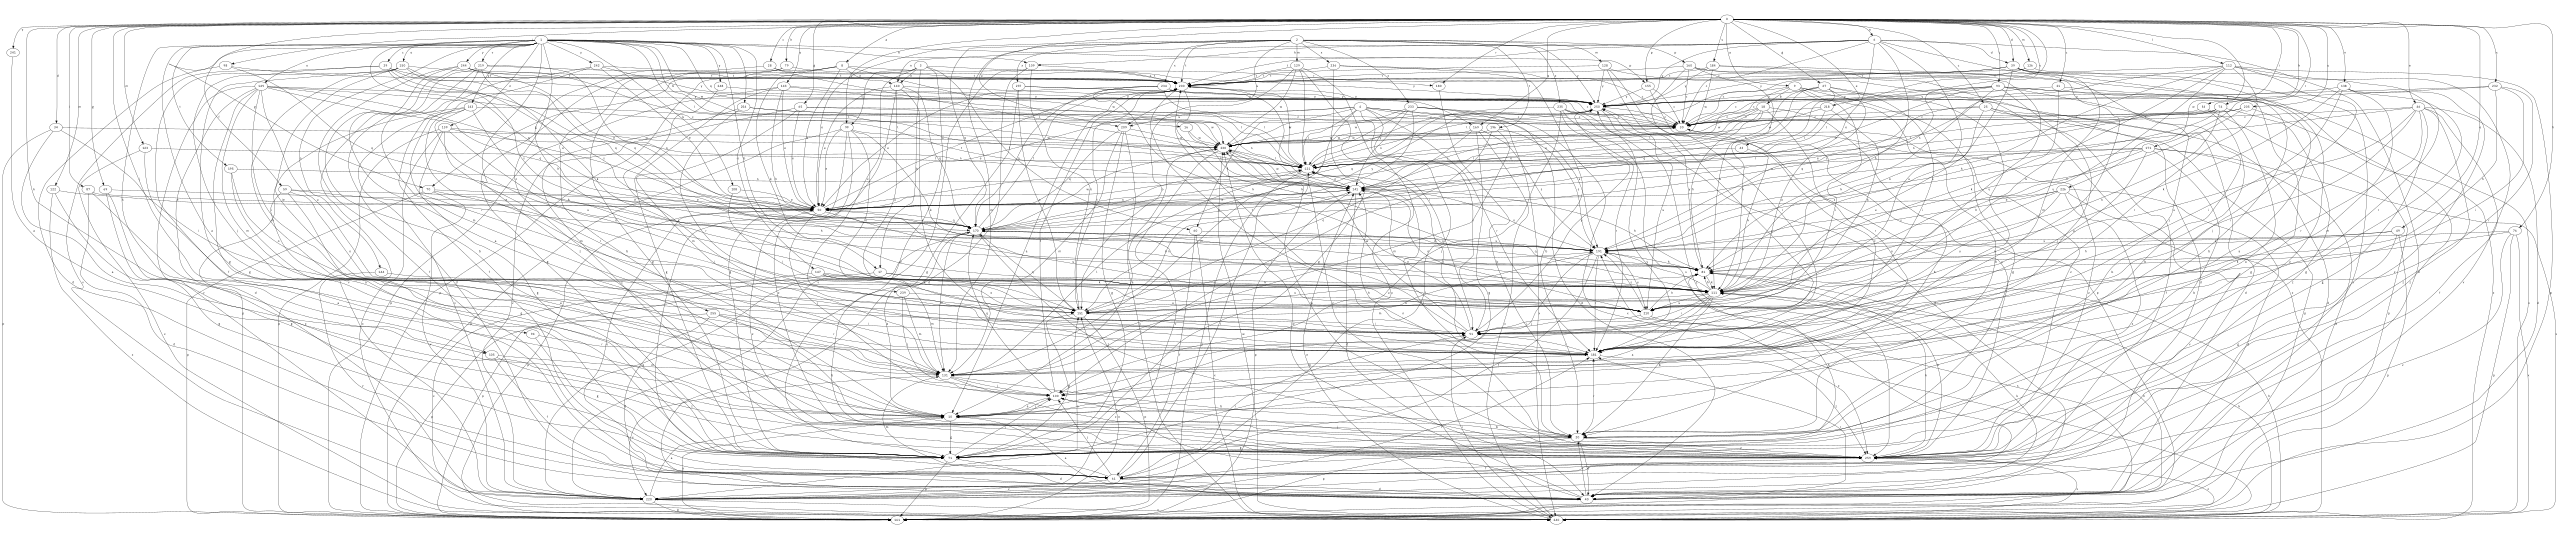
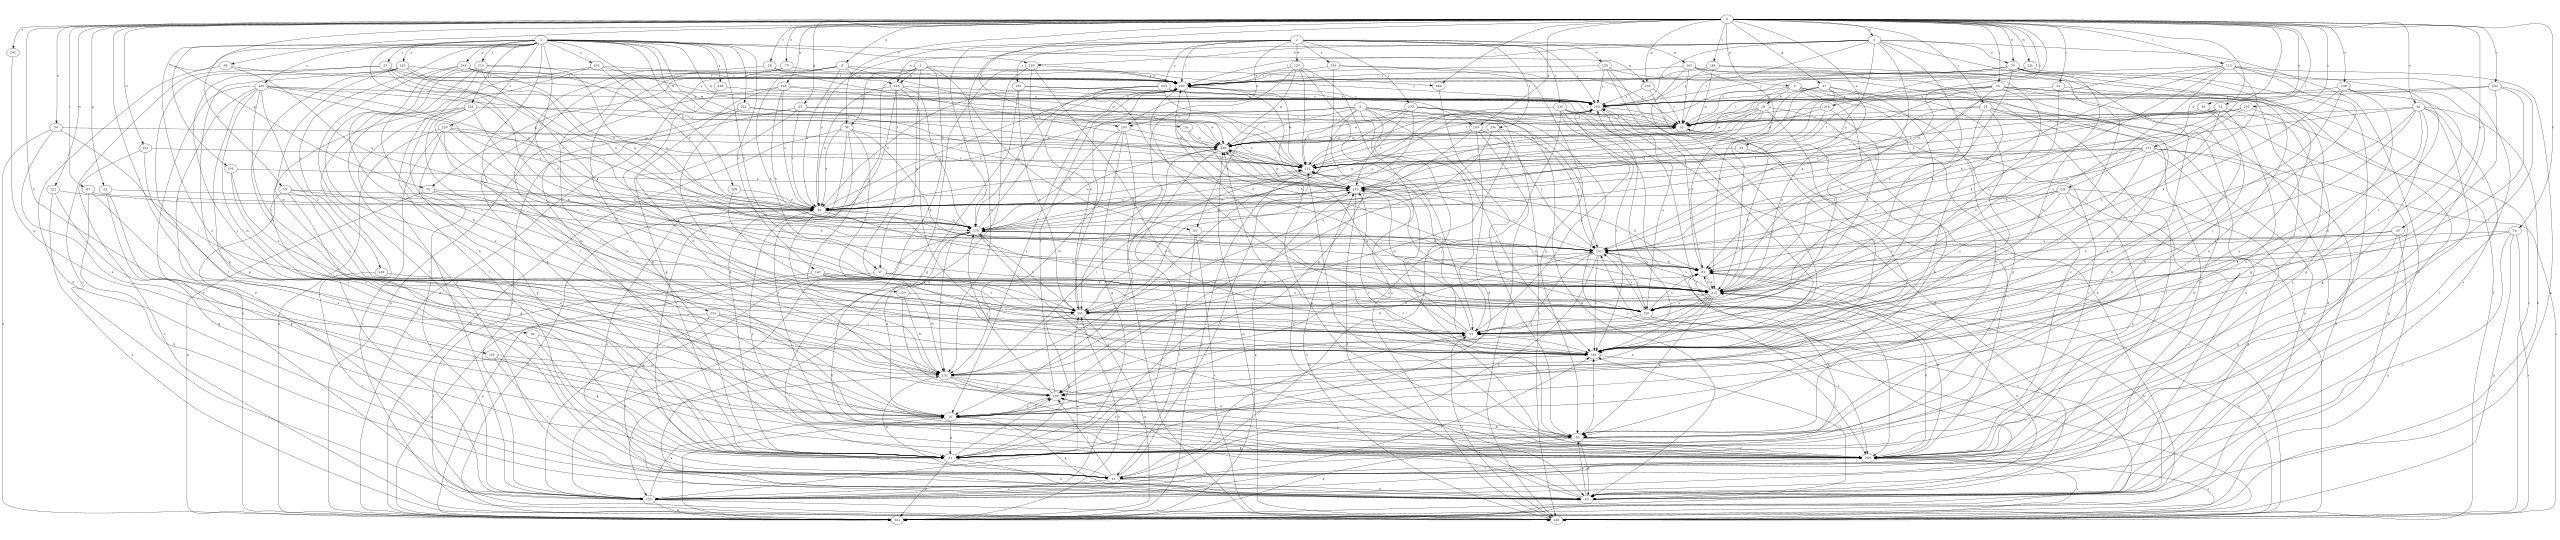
(129, 141) -> none
none -> (1899, 299)
none -> (1258, 300)
(1622, 360) -> (1584, 369)
